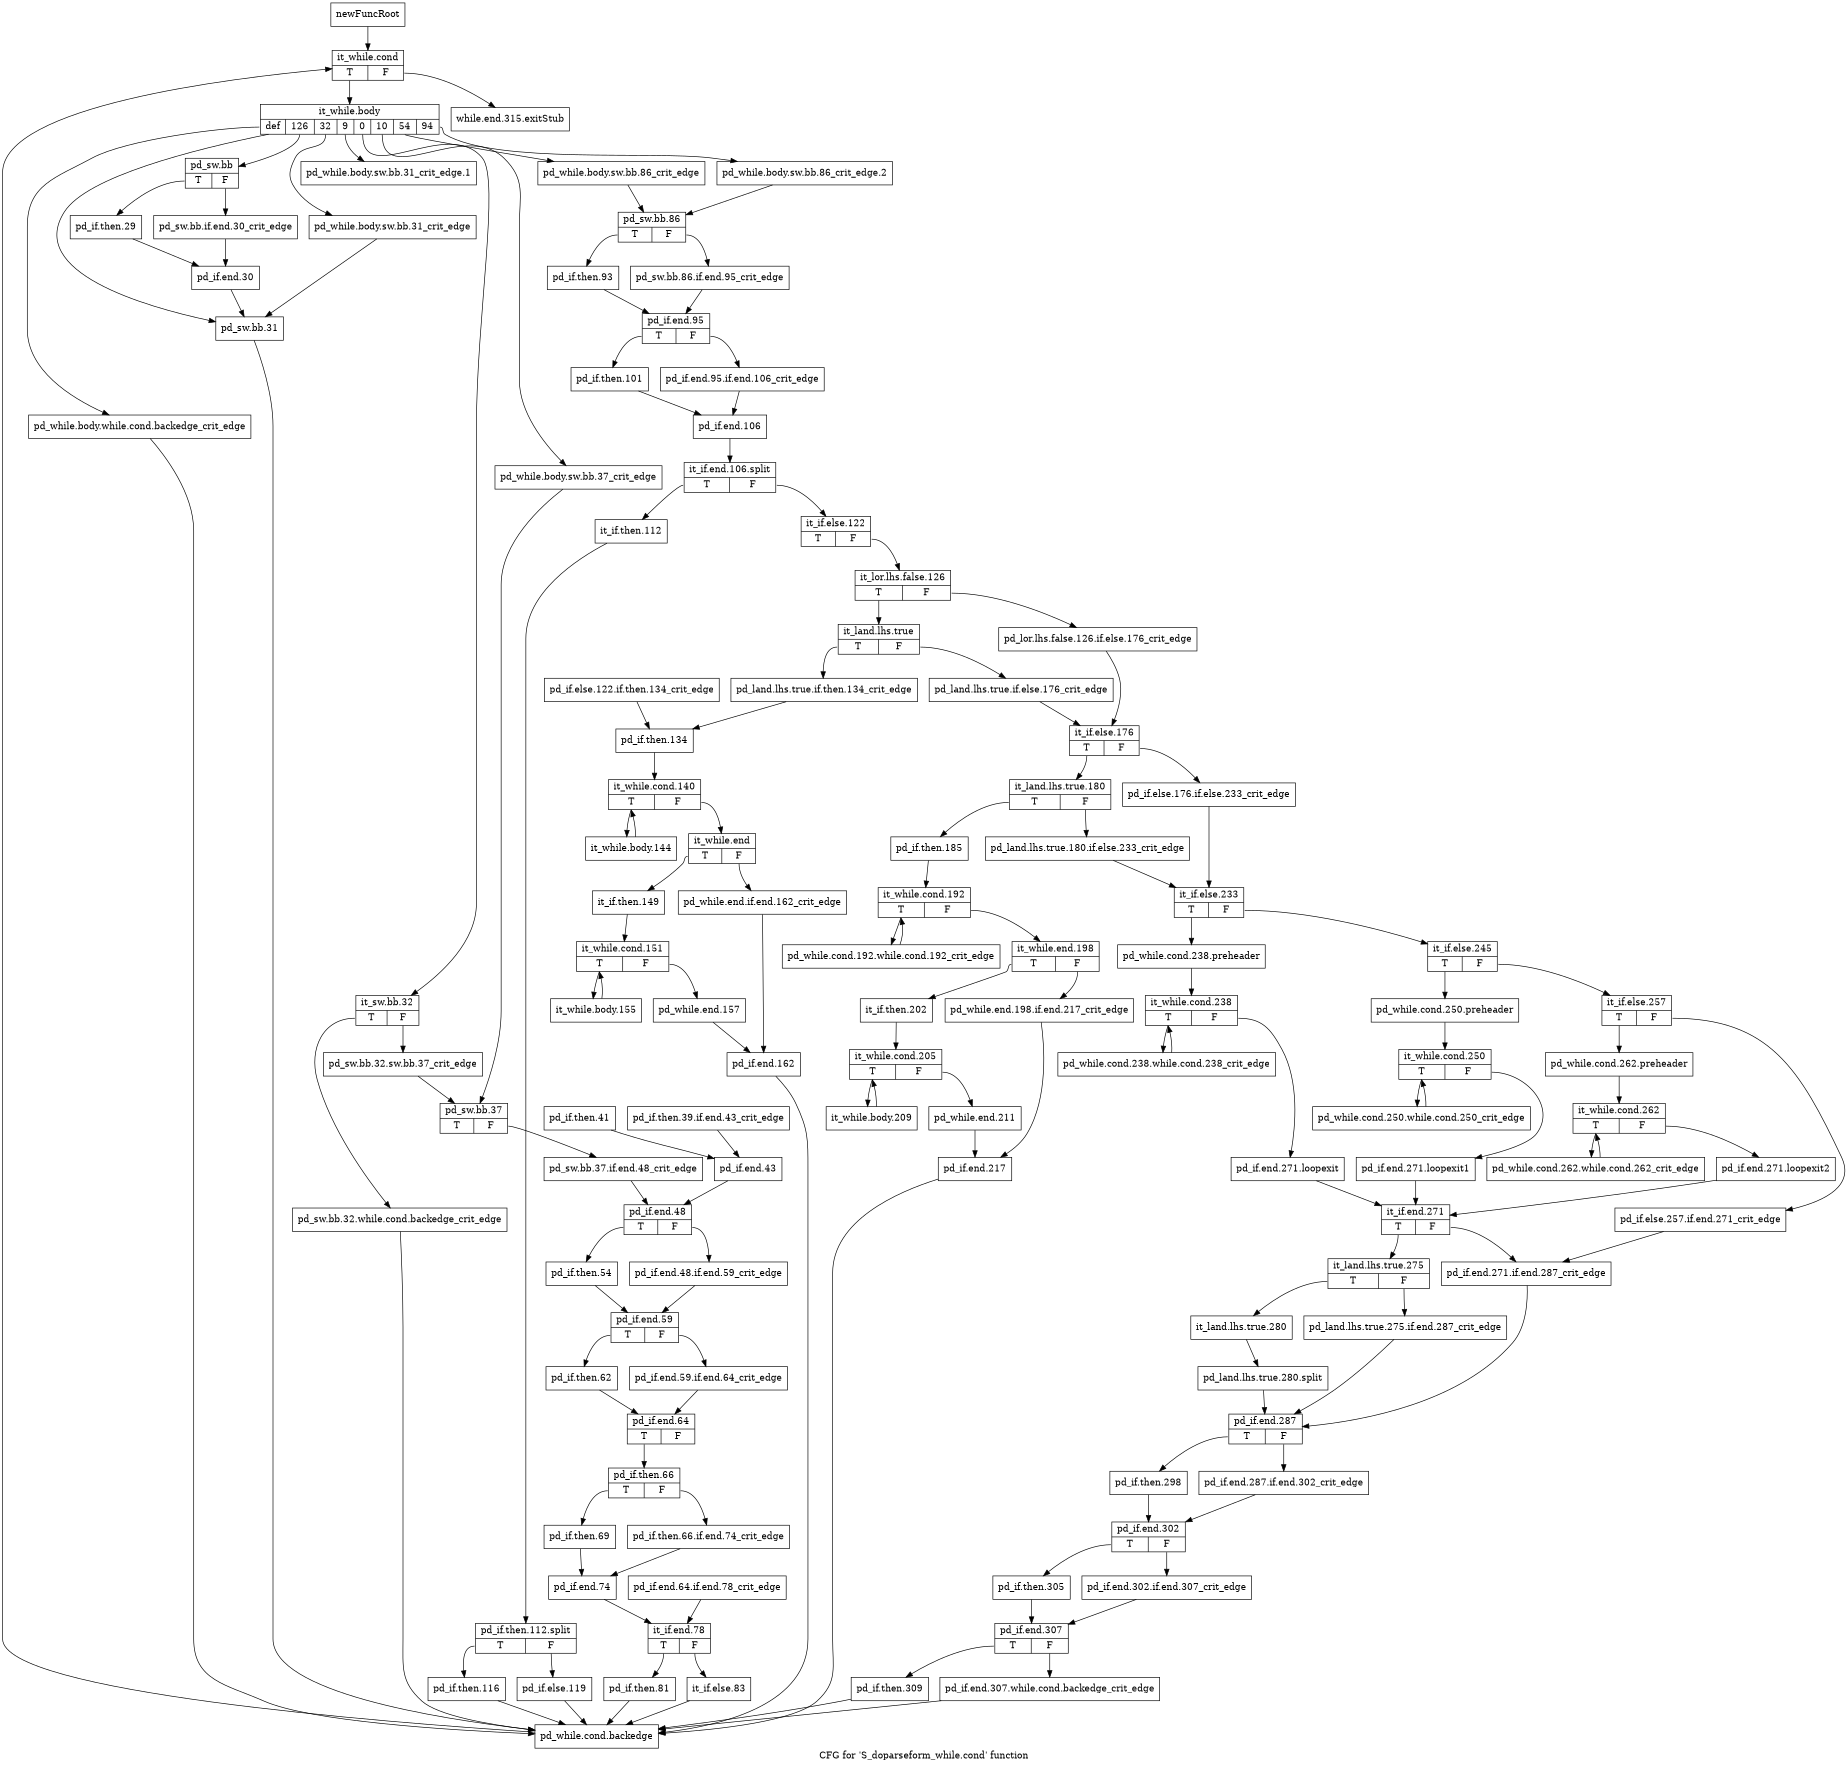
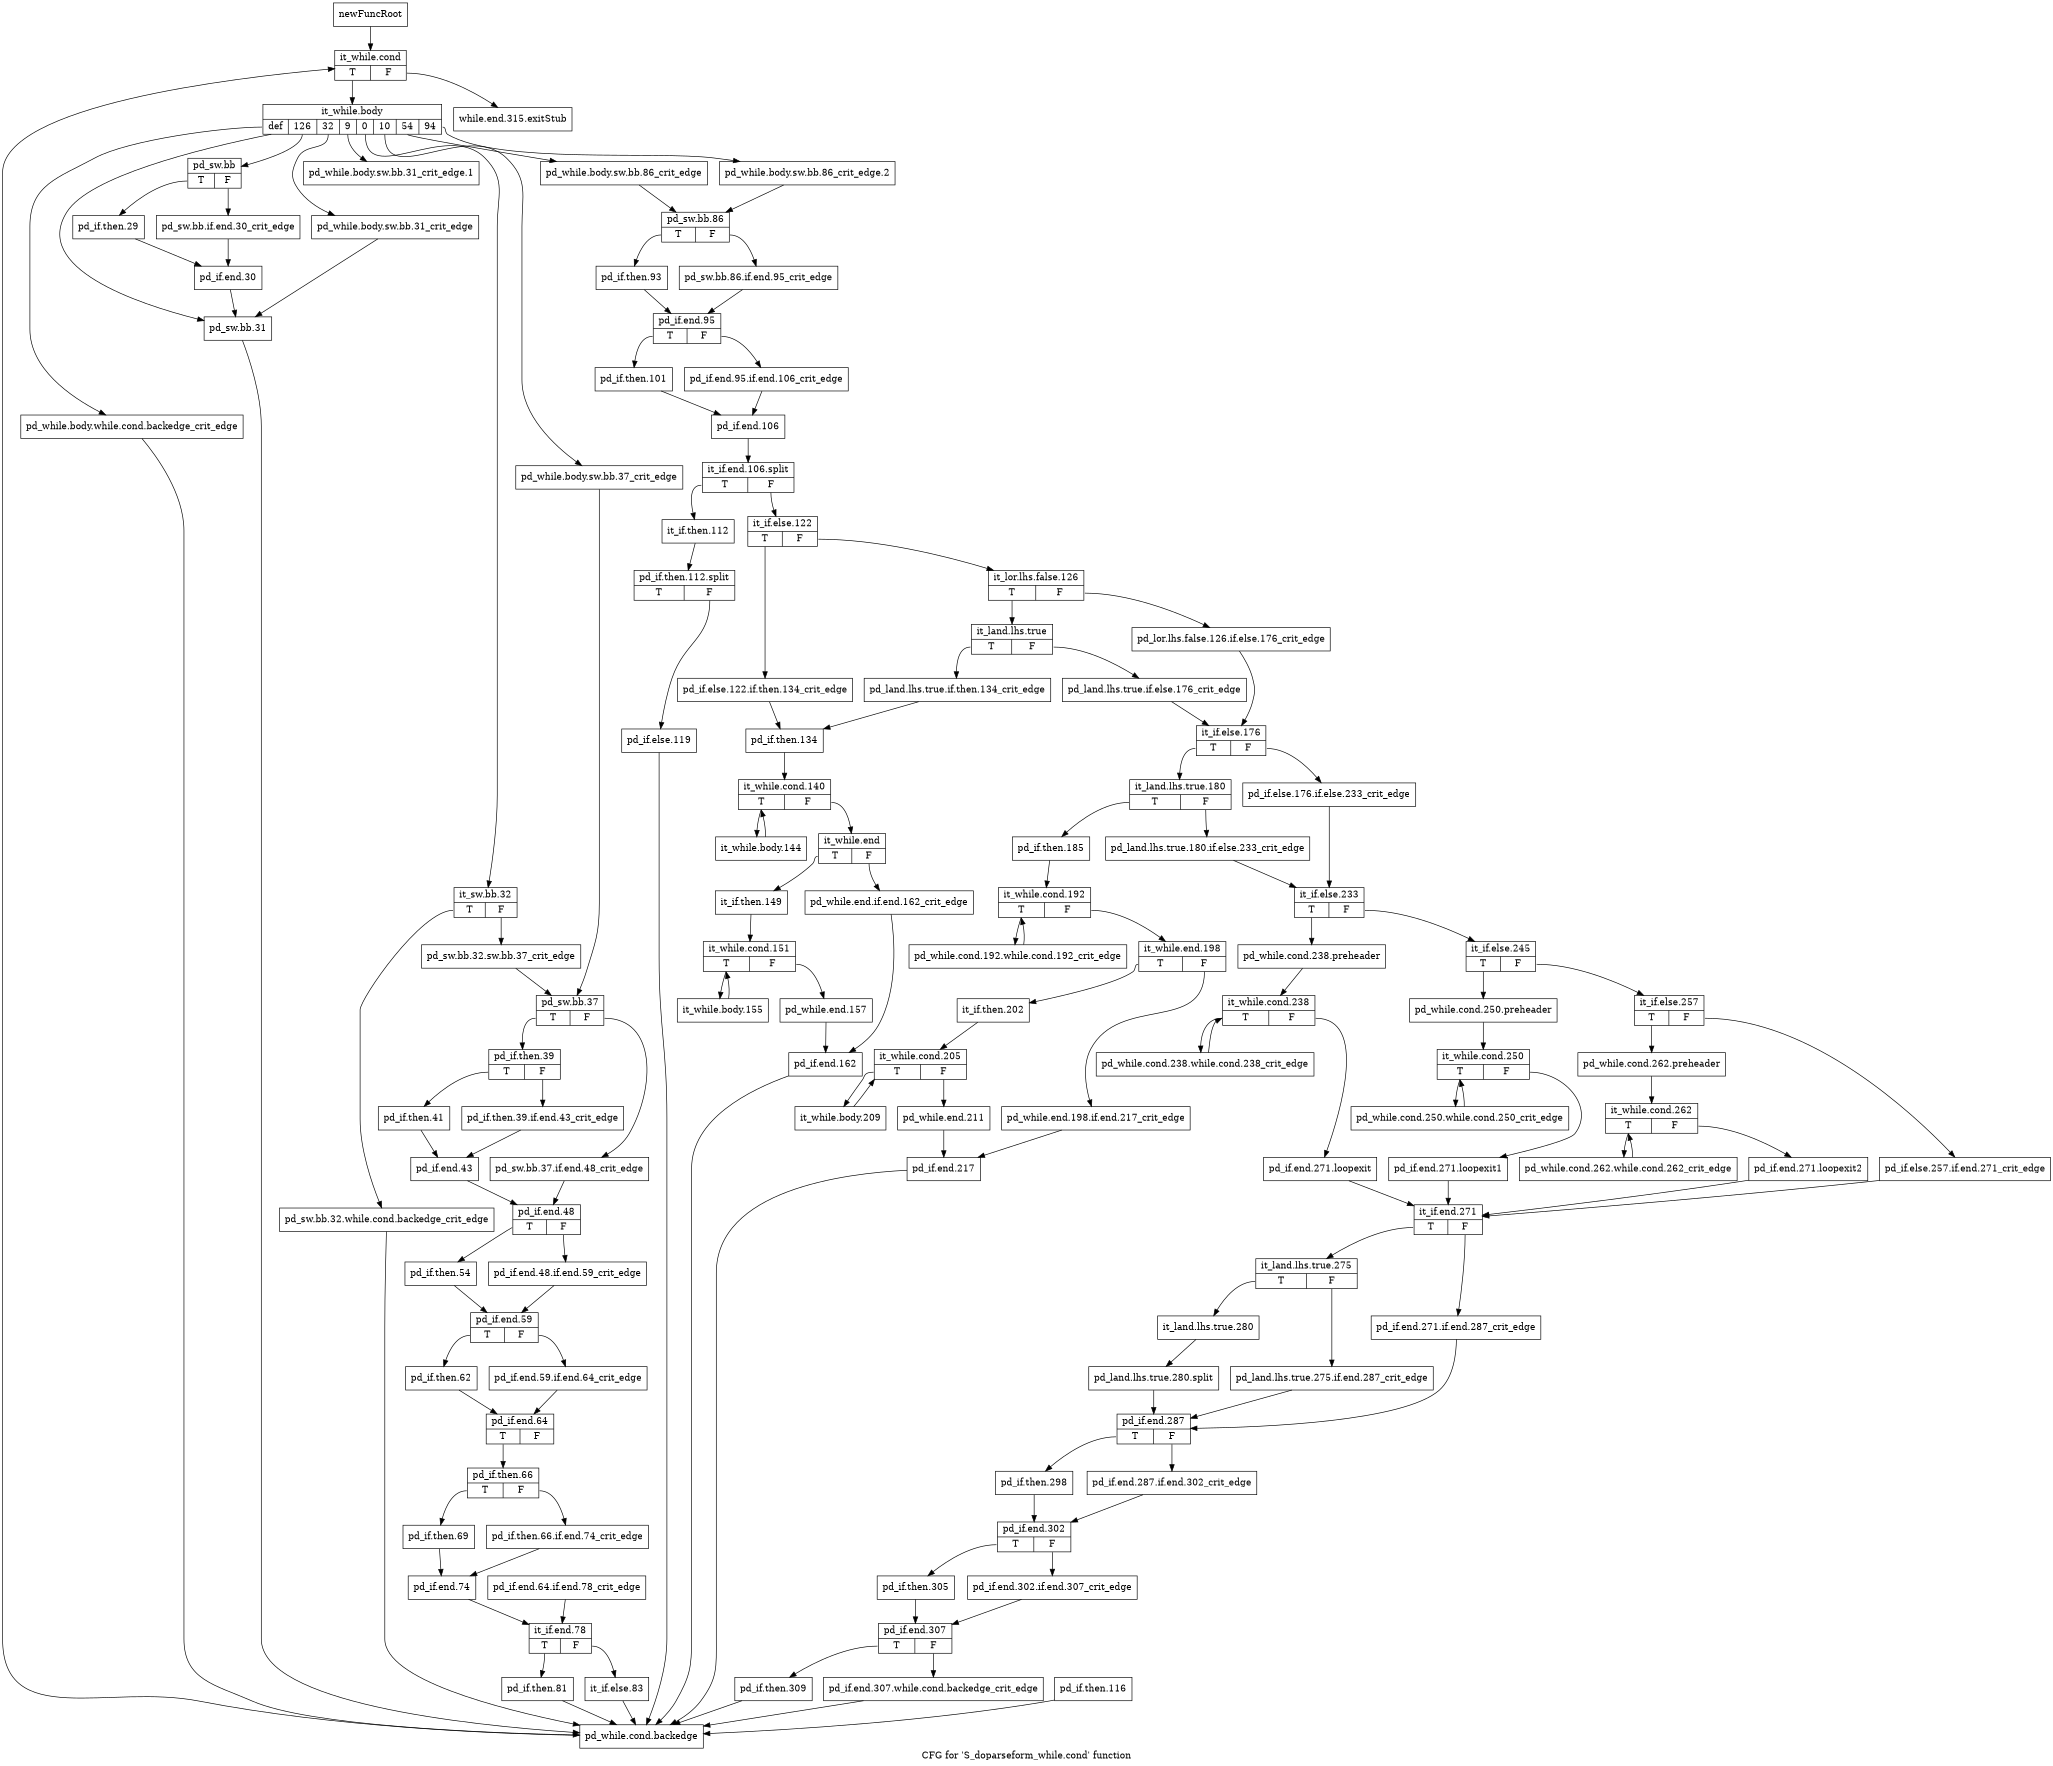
none -> (765, 609)
none -> (525, 1064)
(1616, 1246) -> (1684, 1199)
(464, 1656) -> none
